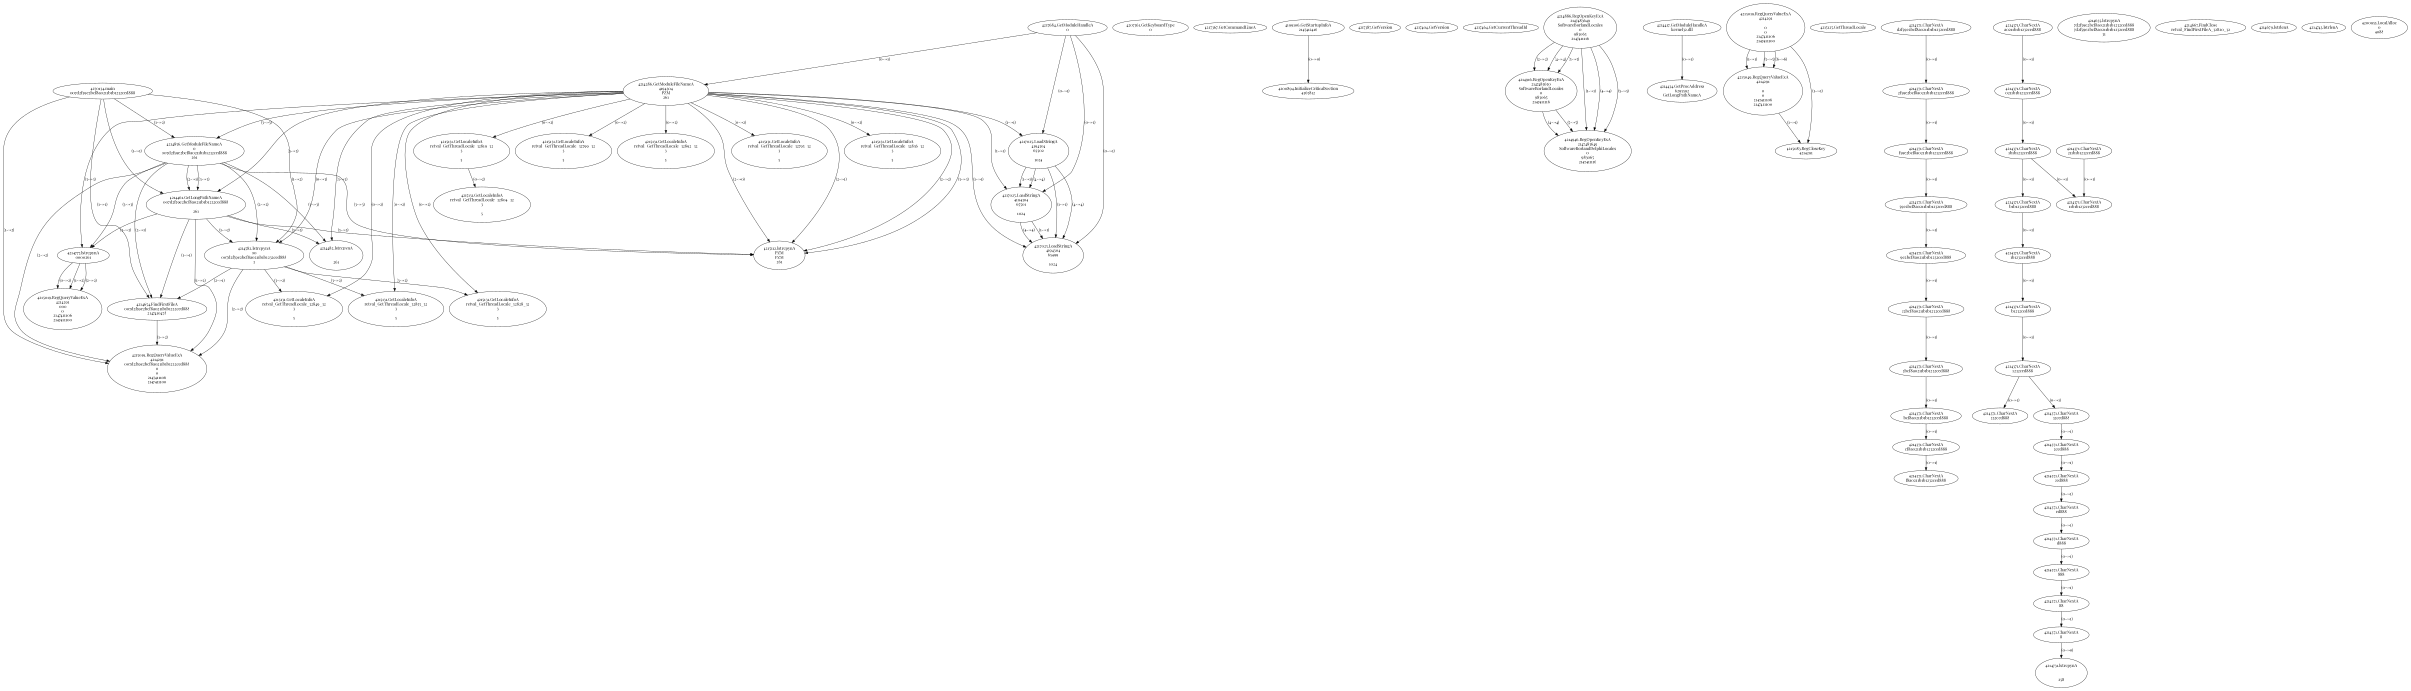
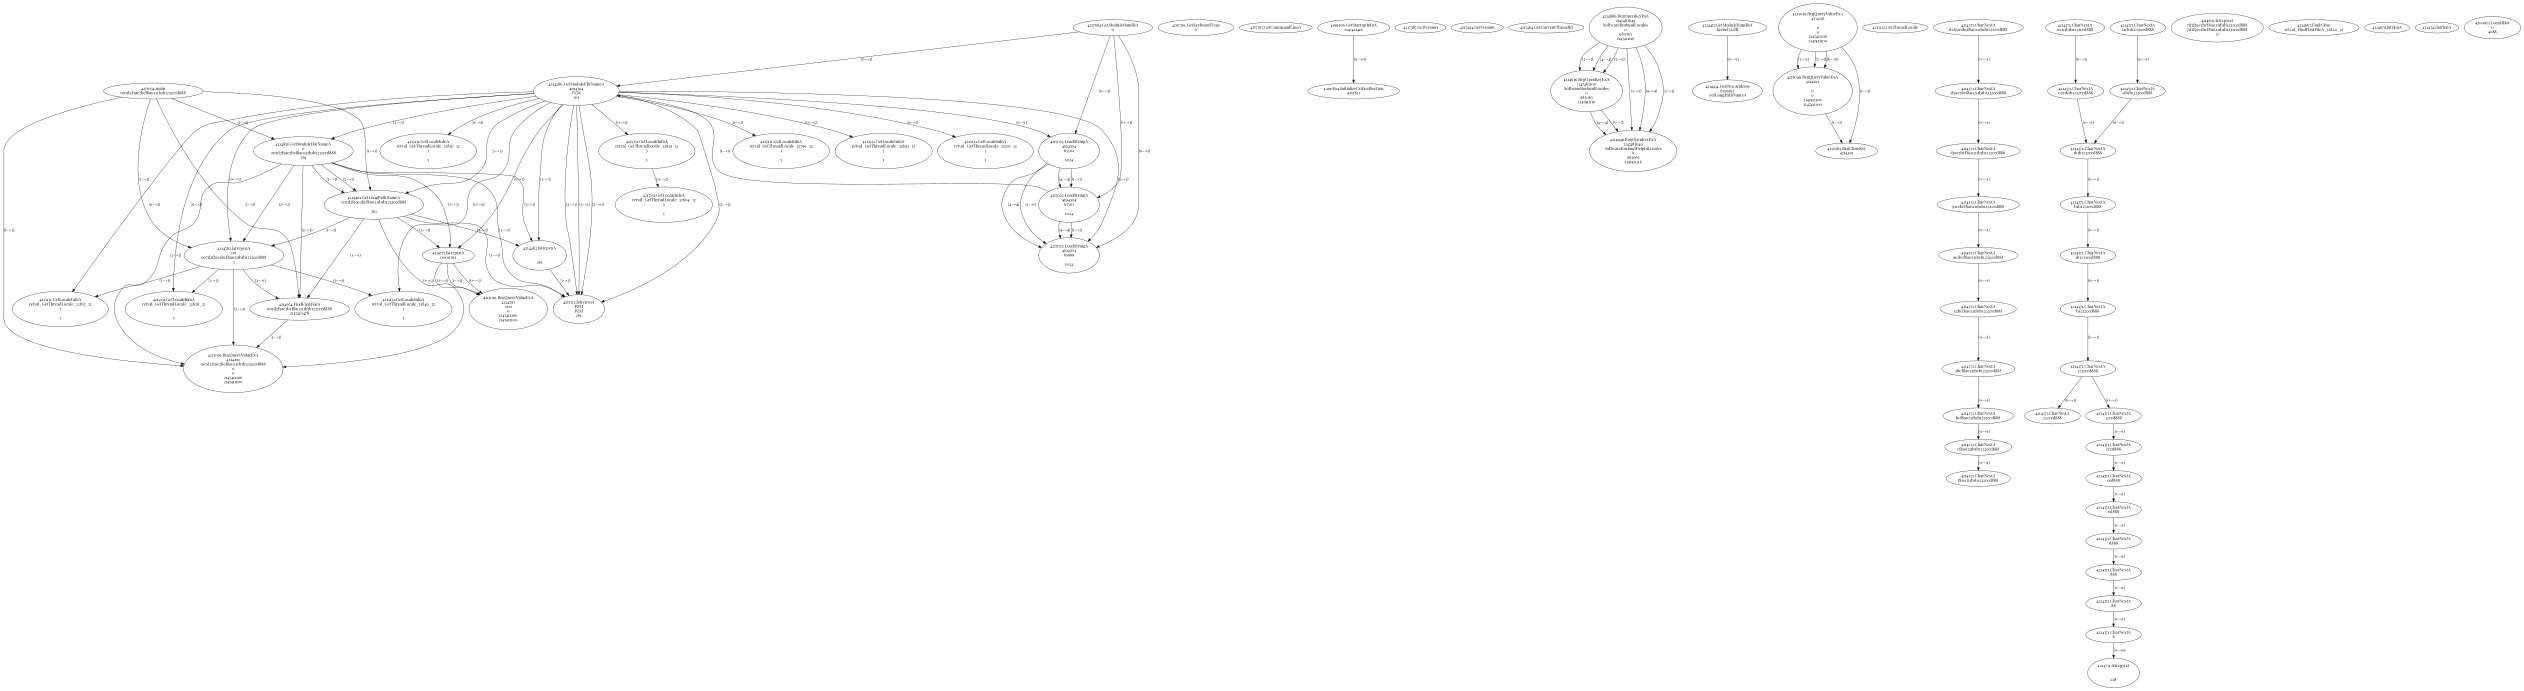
(883, 102) -> (811, 183)
(2052, 177) -> (2114, 120)
none -> (558, 281)
